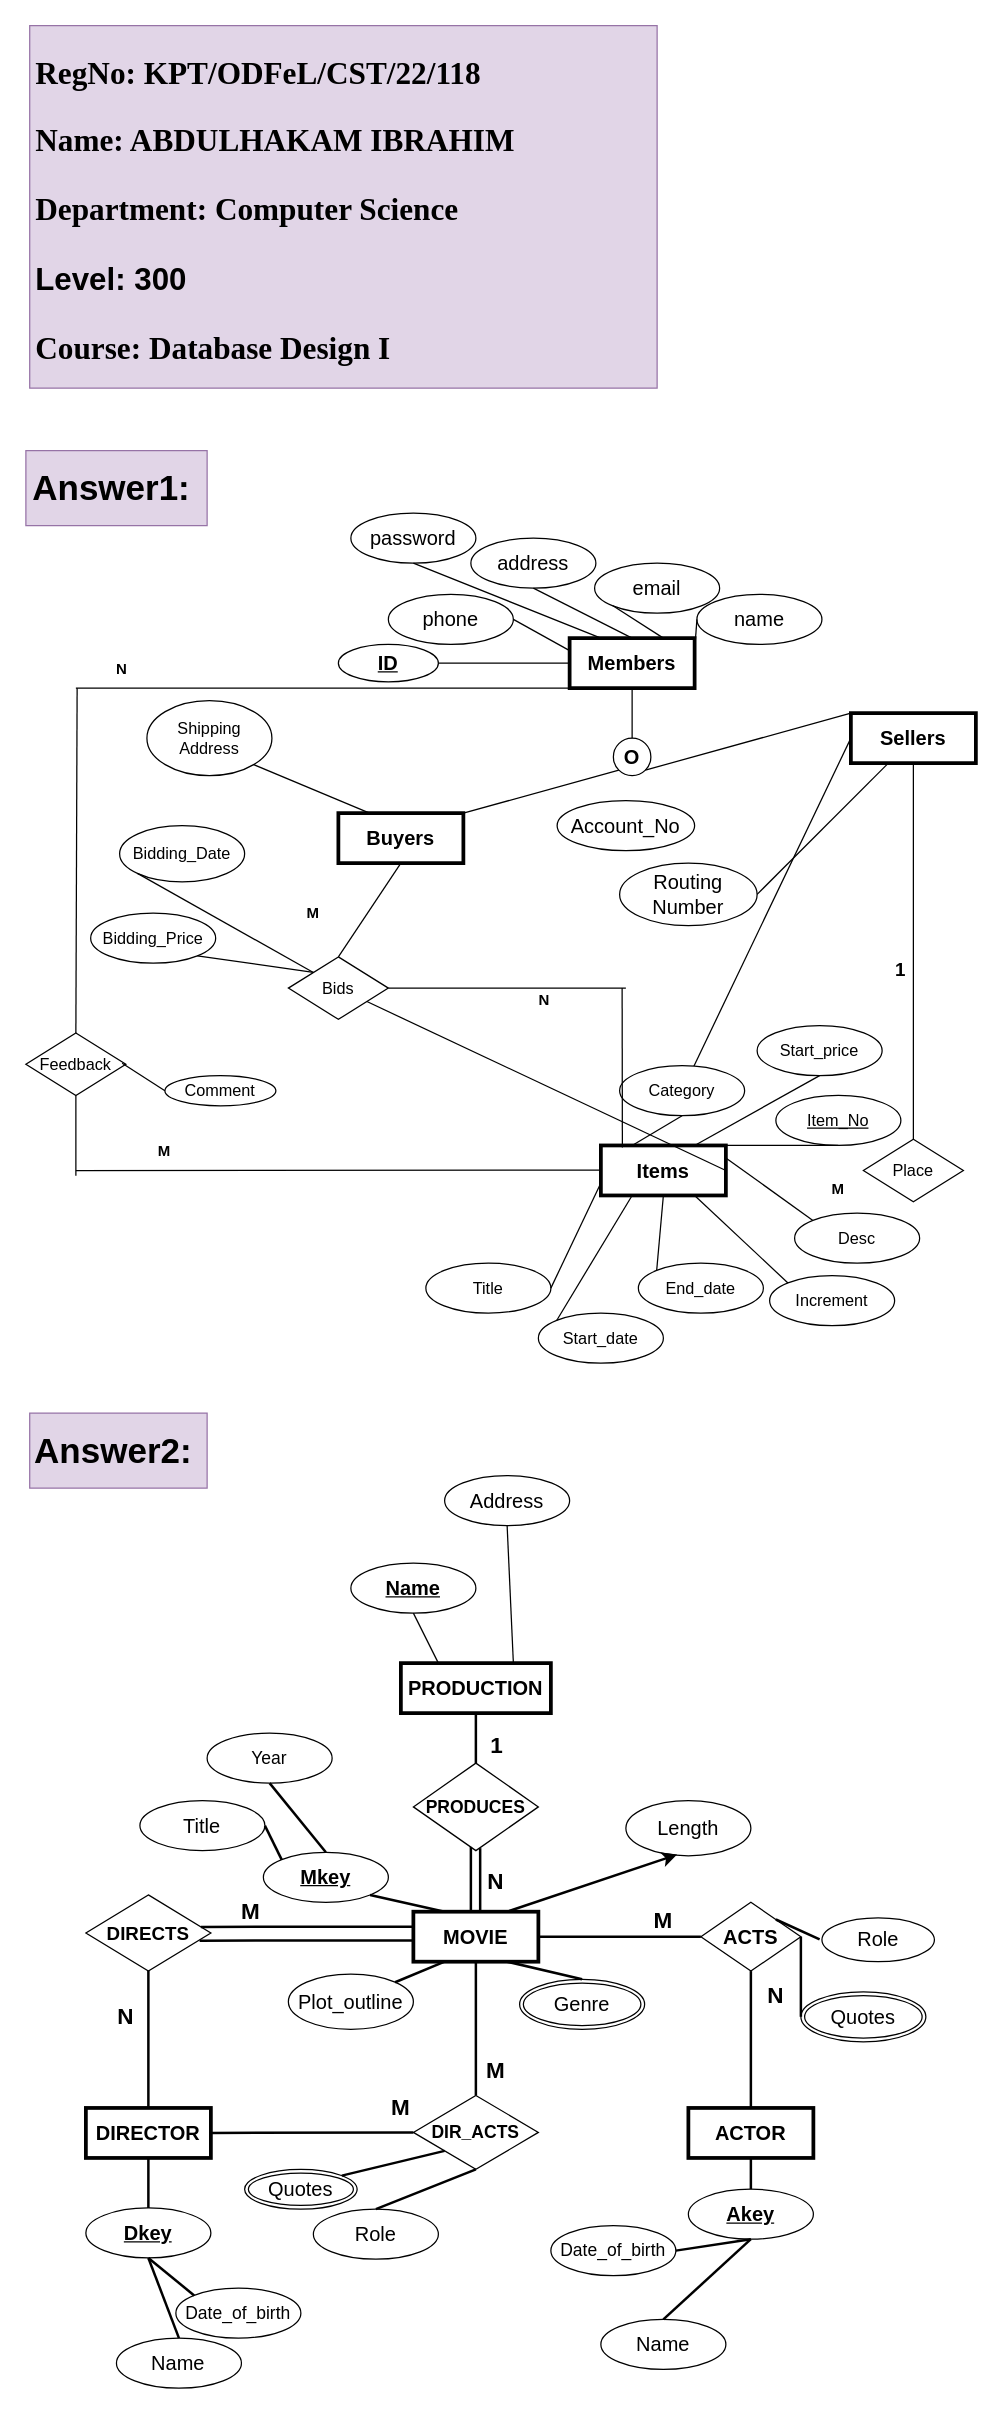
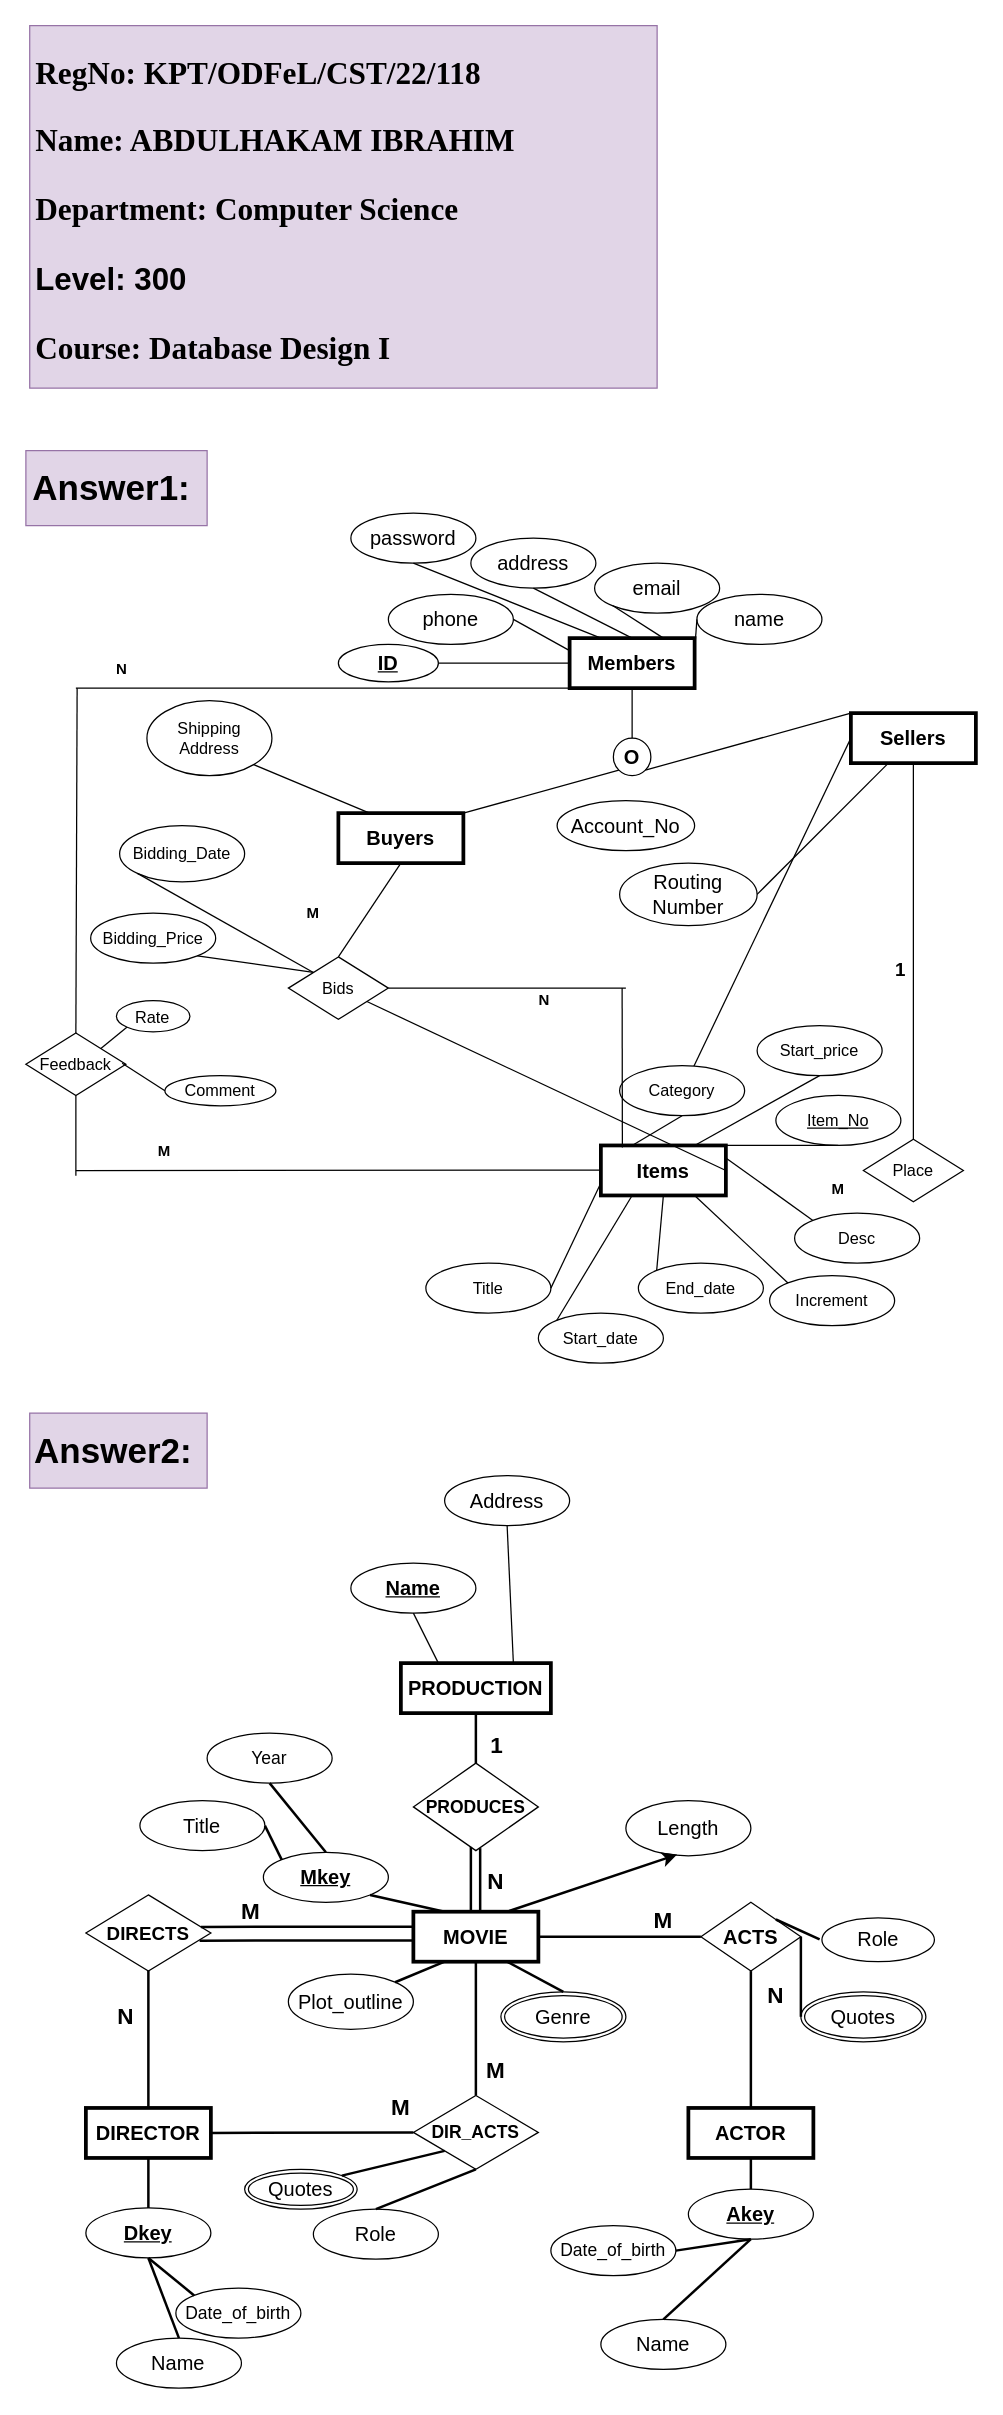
none -> (153, 1016)
none -> (113, 1038)
(582, 2004) -> (563, 2017)
